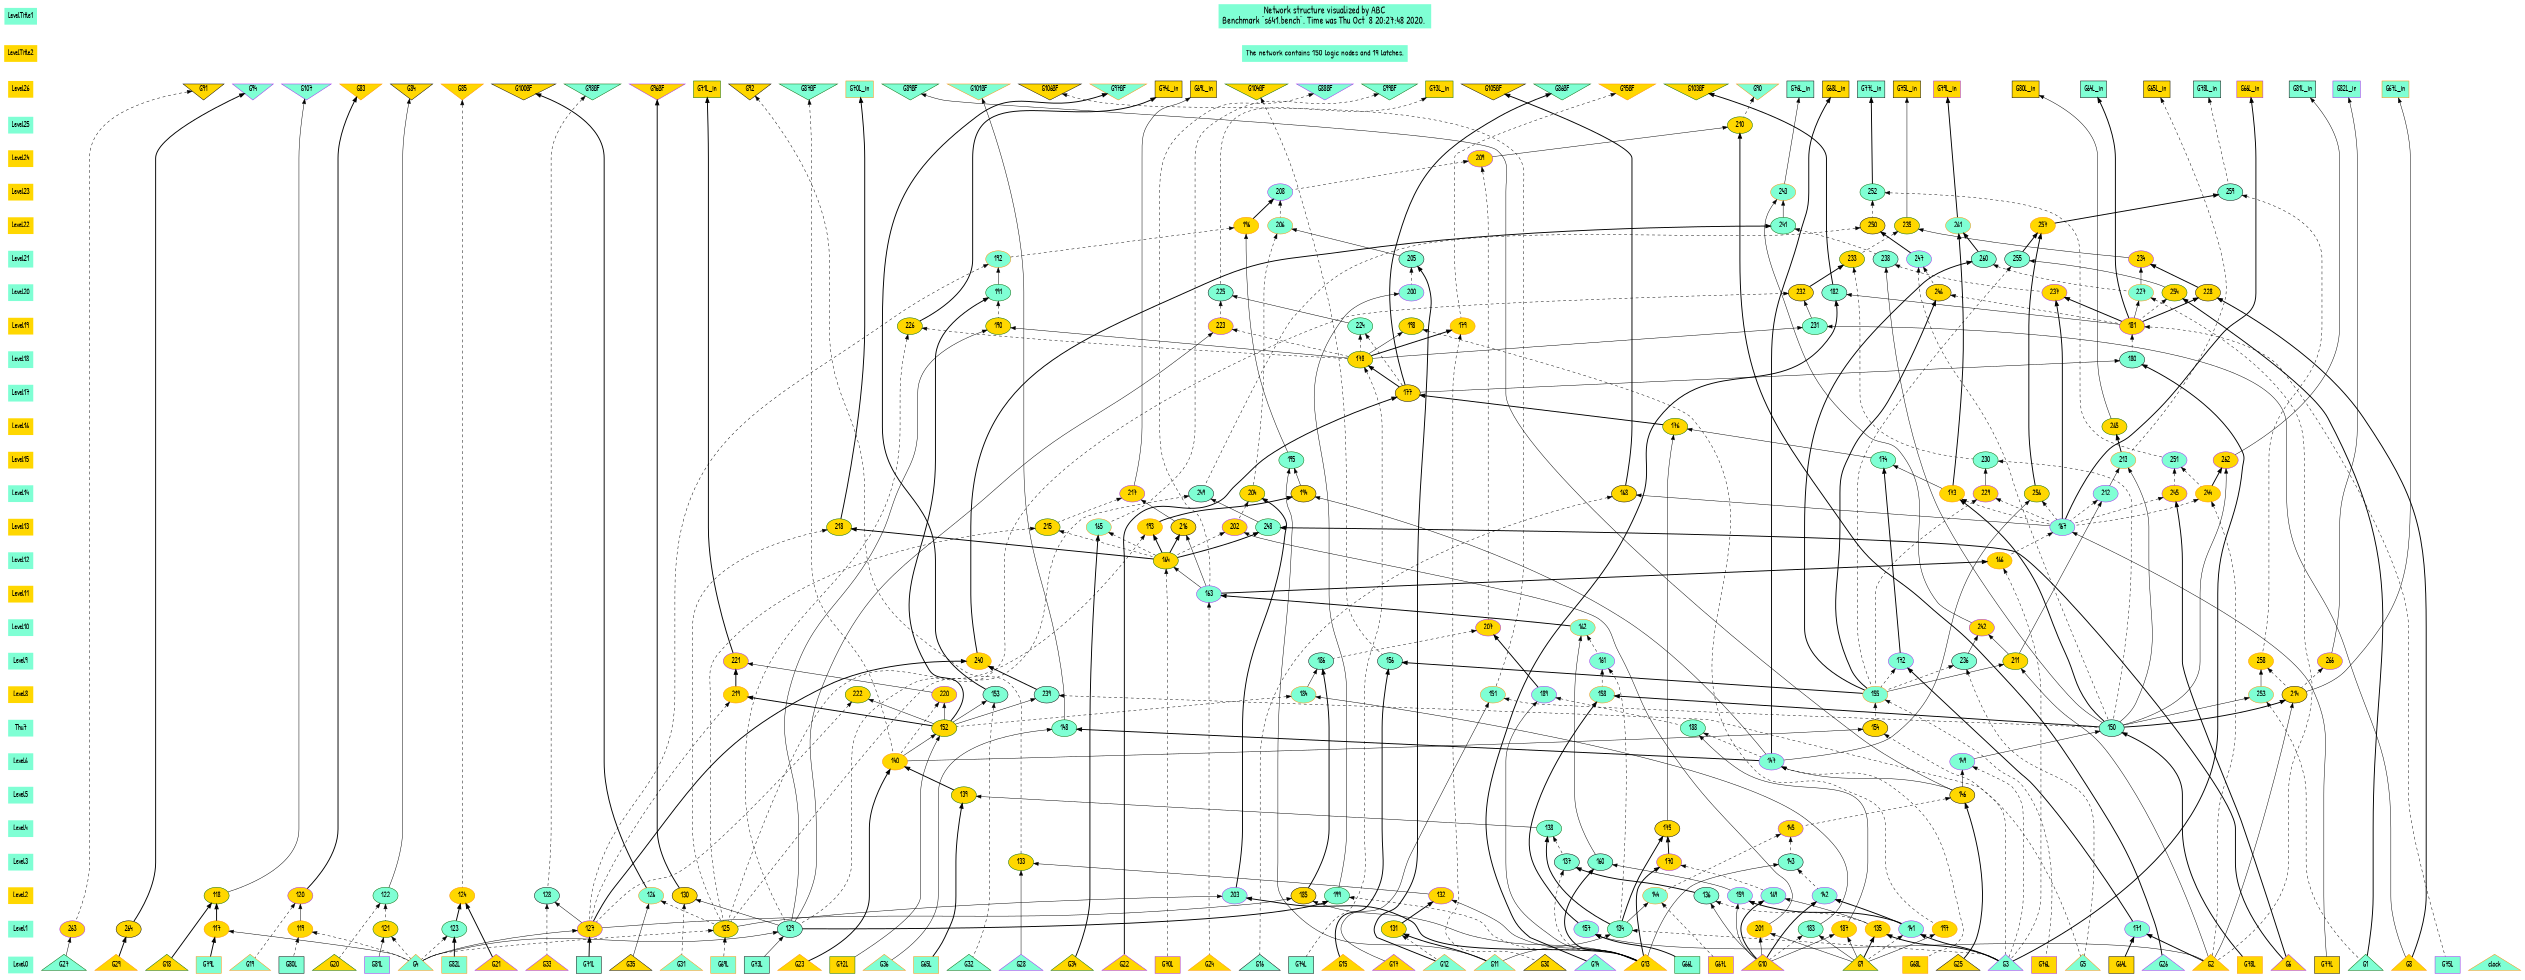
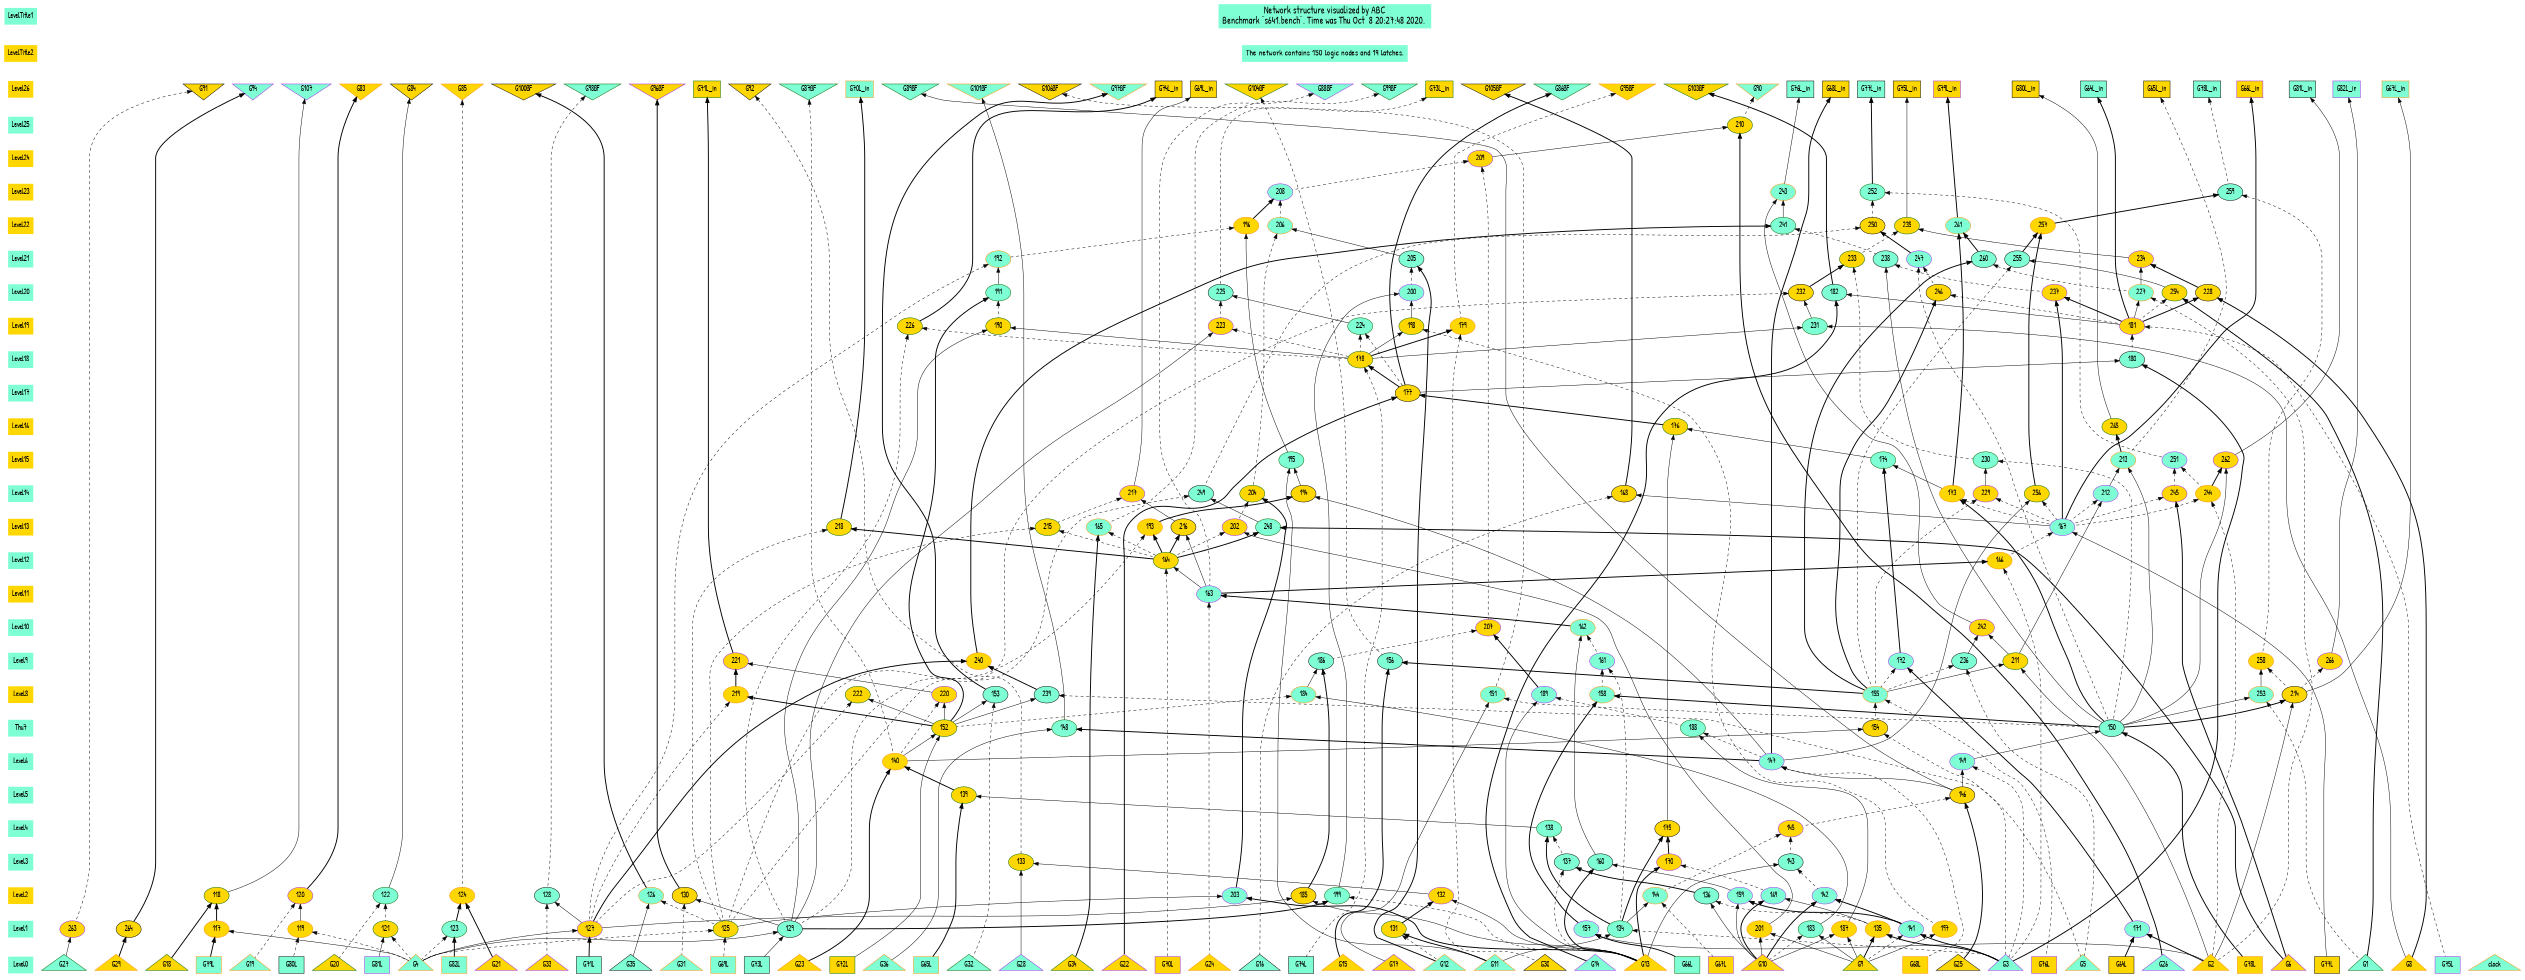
none -> (1411, 312)
(631, 965) -> (631, 965)
